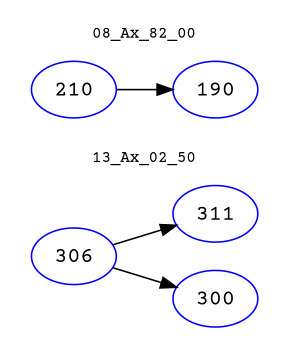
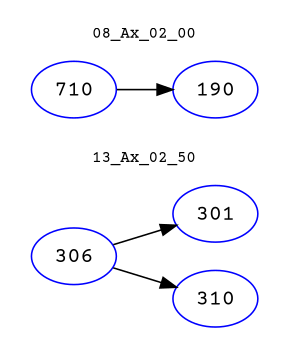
(145, 34) -> (145, 34)
(74, 90) -> (74, 90)
(215, 214) -> (215, 214)
(215, 299) -> (215, 299)
